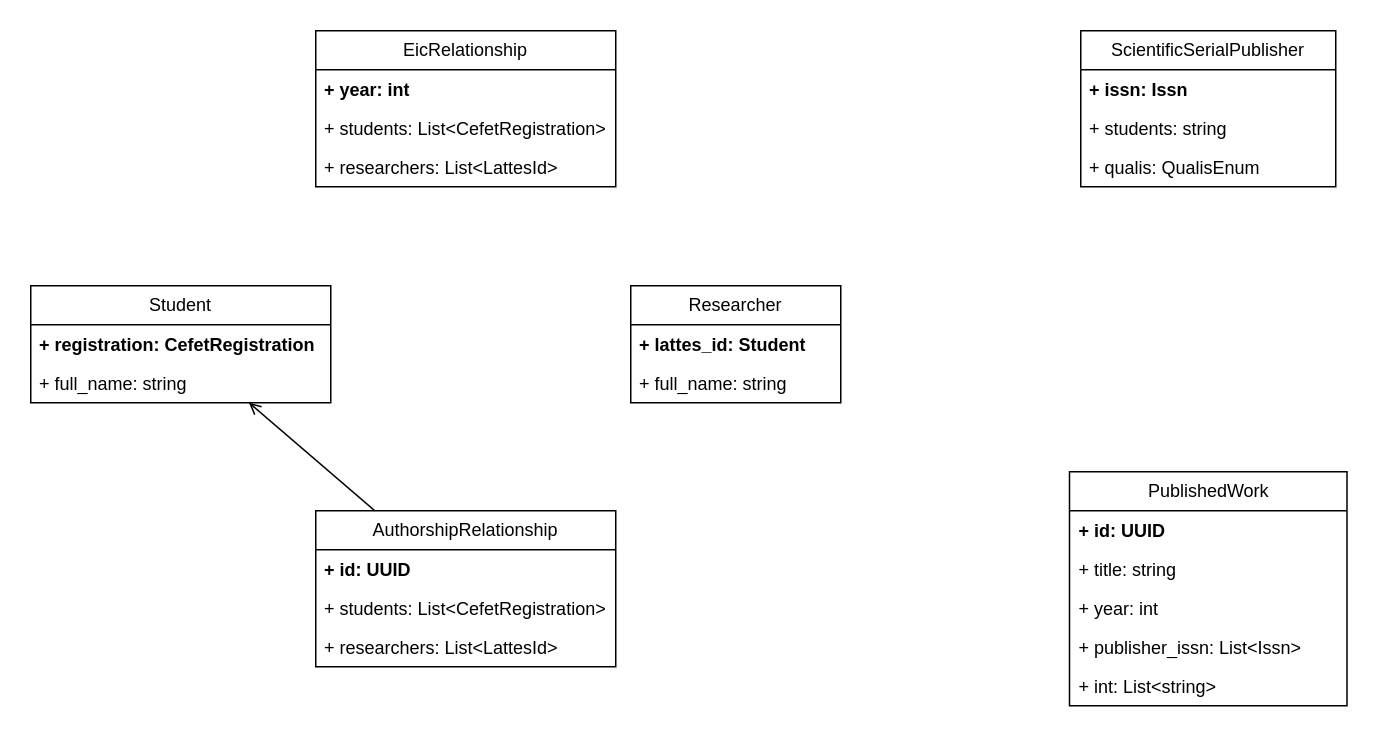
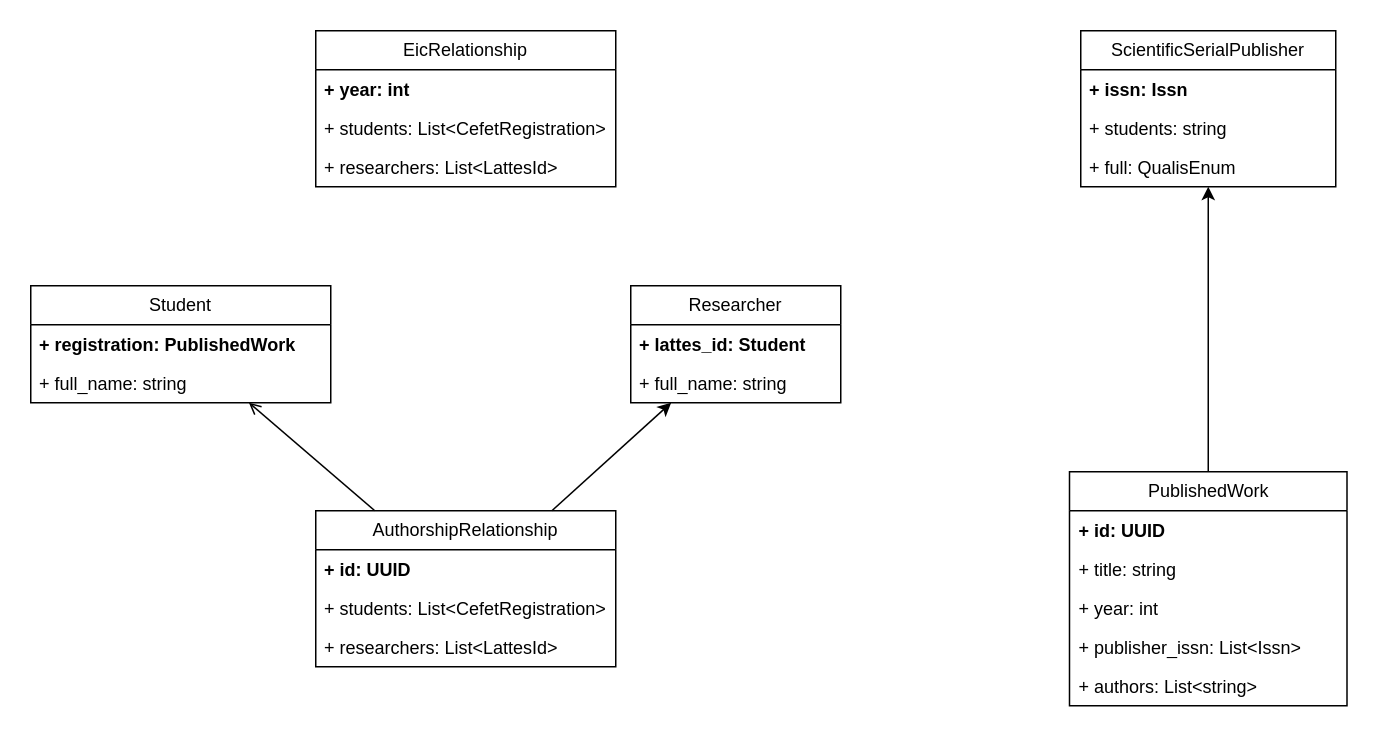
(1174, 169) -> (1164, 169)
none -> (1208, 333)
(182, 357) -> (170, 346)
none -> (609, 459)
(1161, 688) -> (1183, 688)
